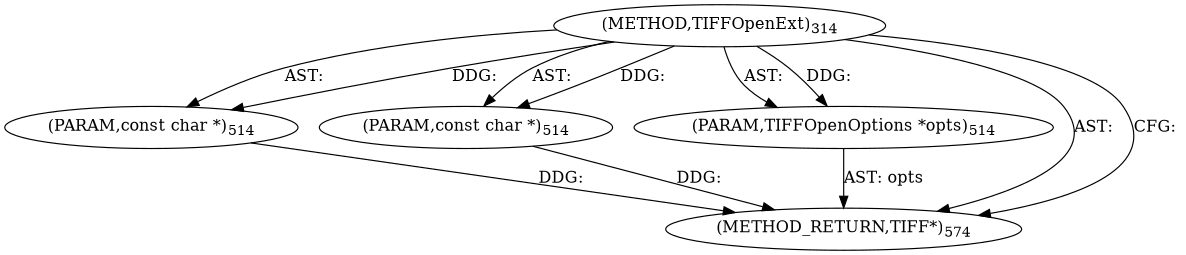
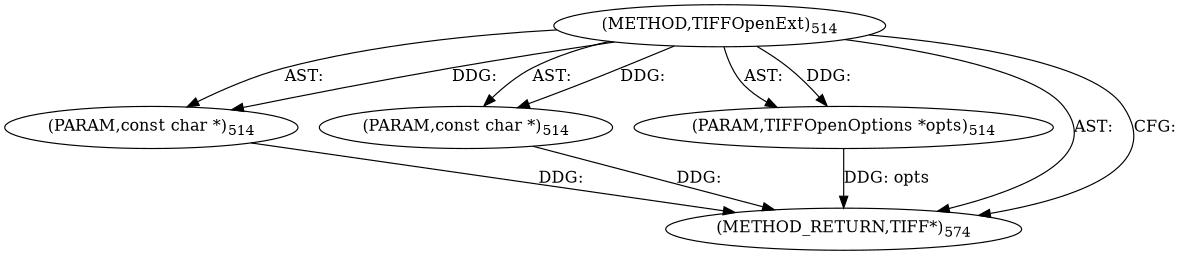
(824, 24) -> (824, 24)
(884, 178) -> (887, 178)
